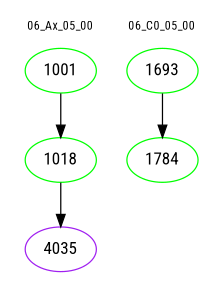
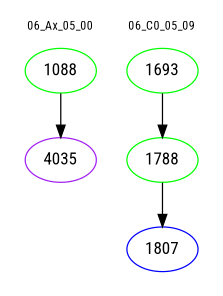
(162, 27) -> (162, 27)
(61, 71) -> none
(61, 160) -> (61, 71)
(162, 160) -> (162, 160)
none -> (162, 249)
